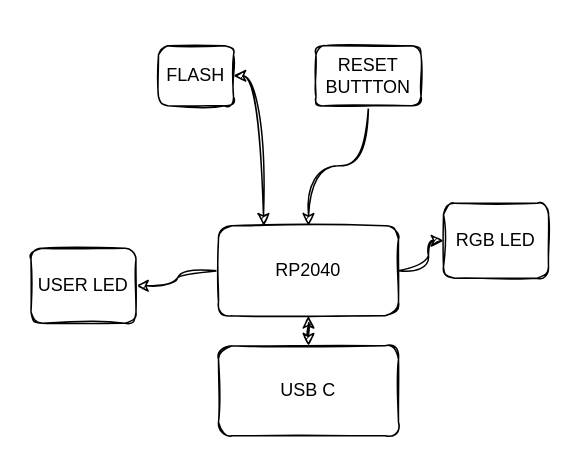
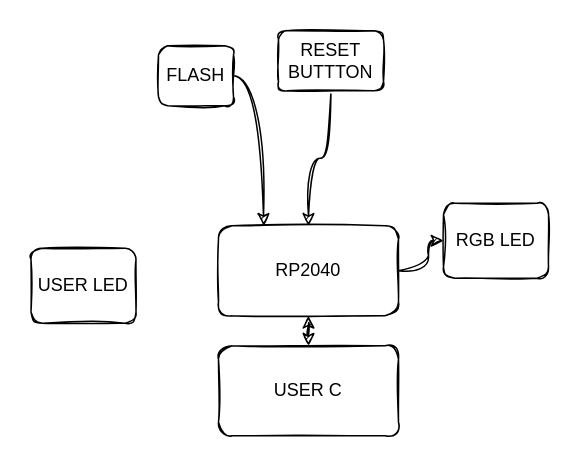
(368, 76) -> (331, 61)
(259, 116) -> (256, 115)
(180, 275) -> none
(308, 391) -> (308, 391)
